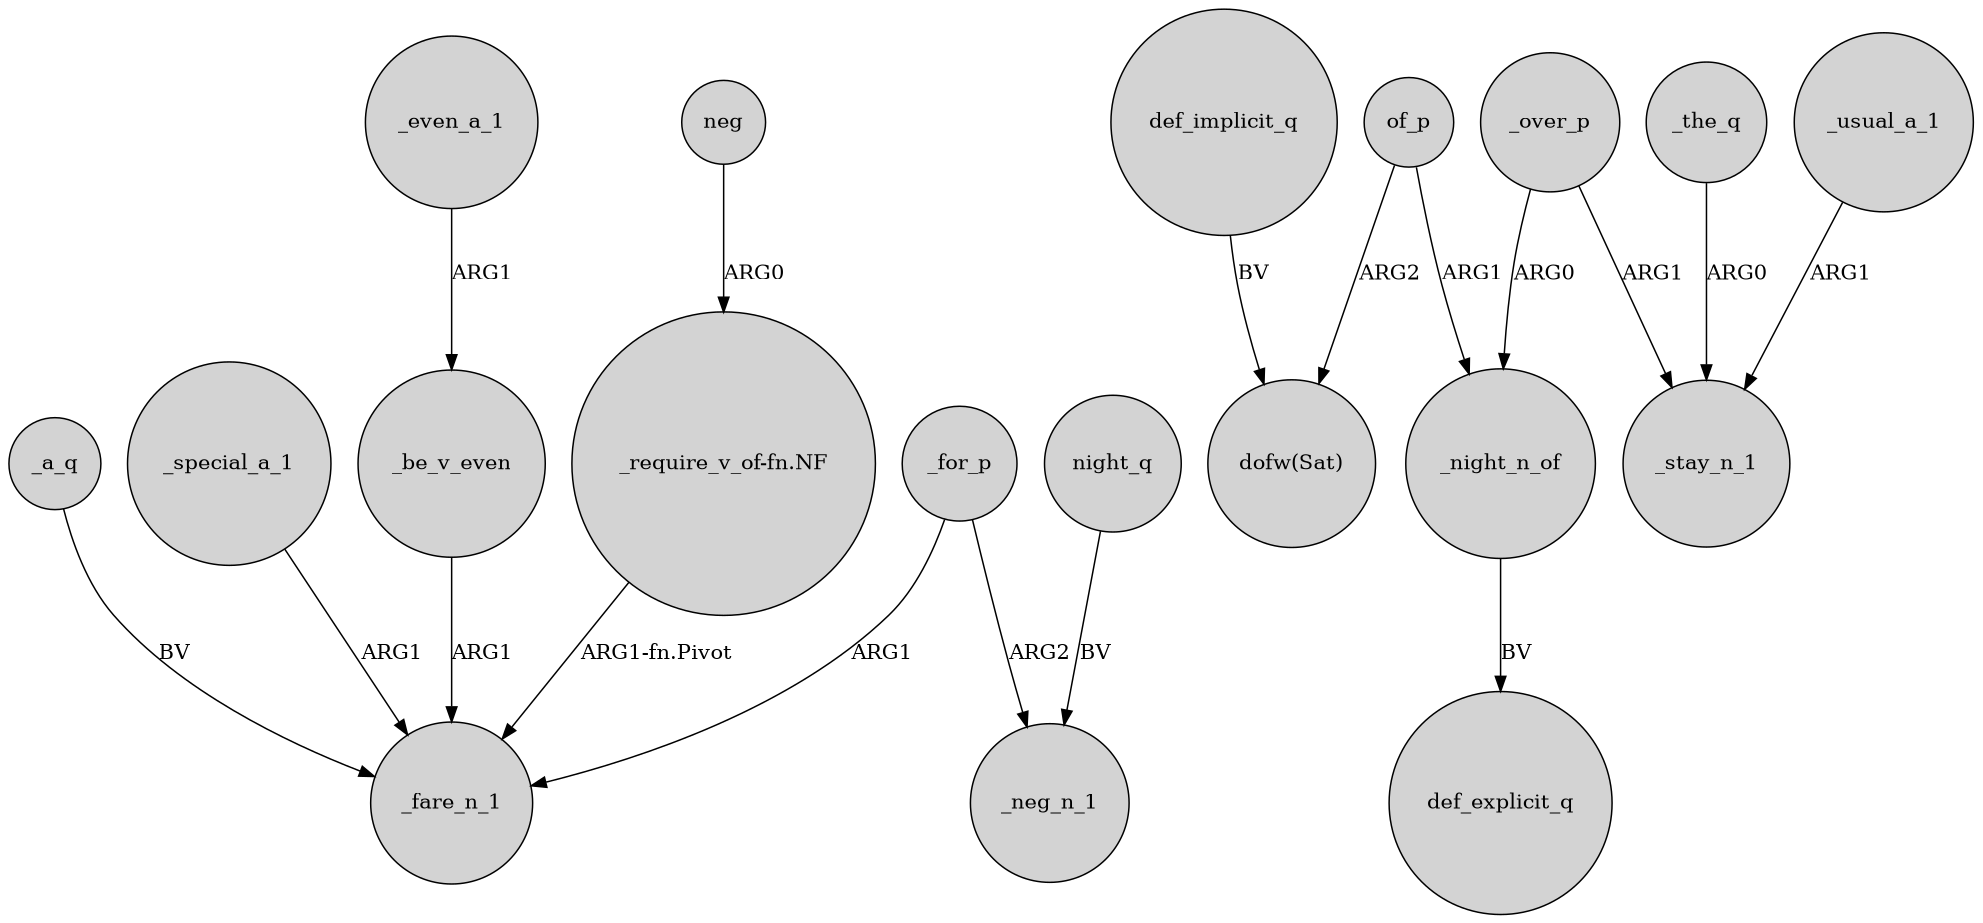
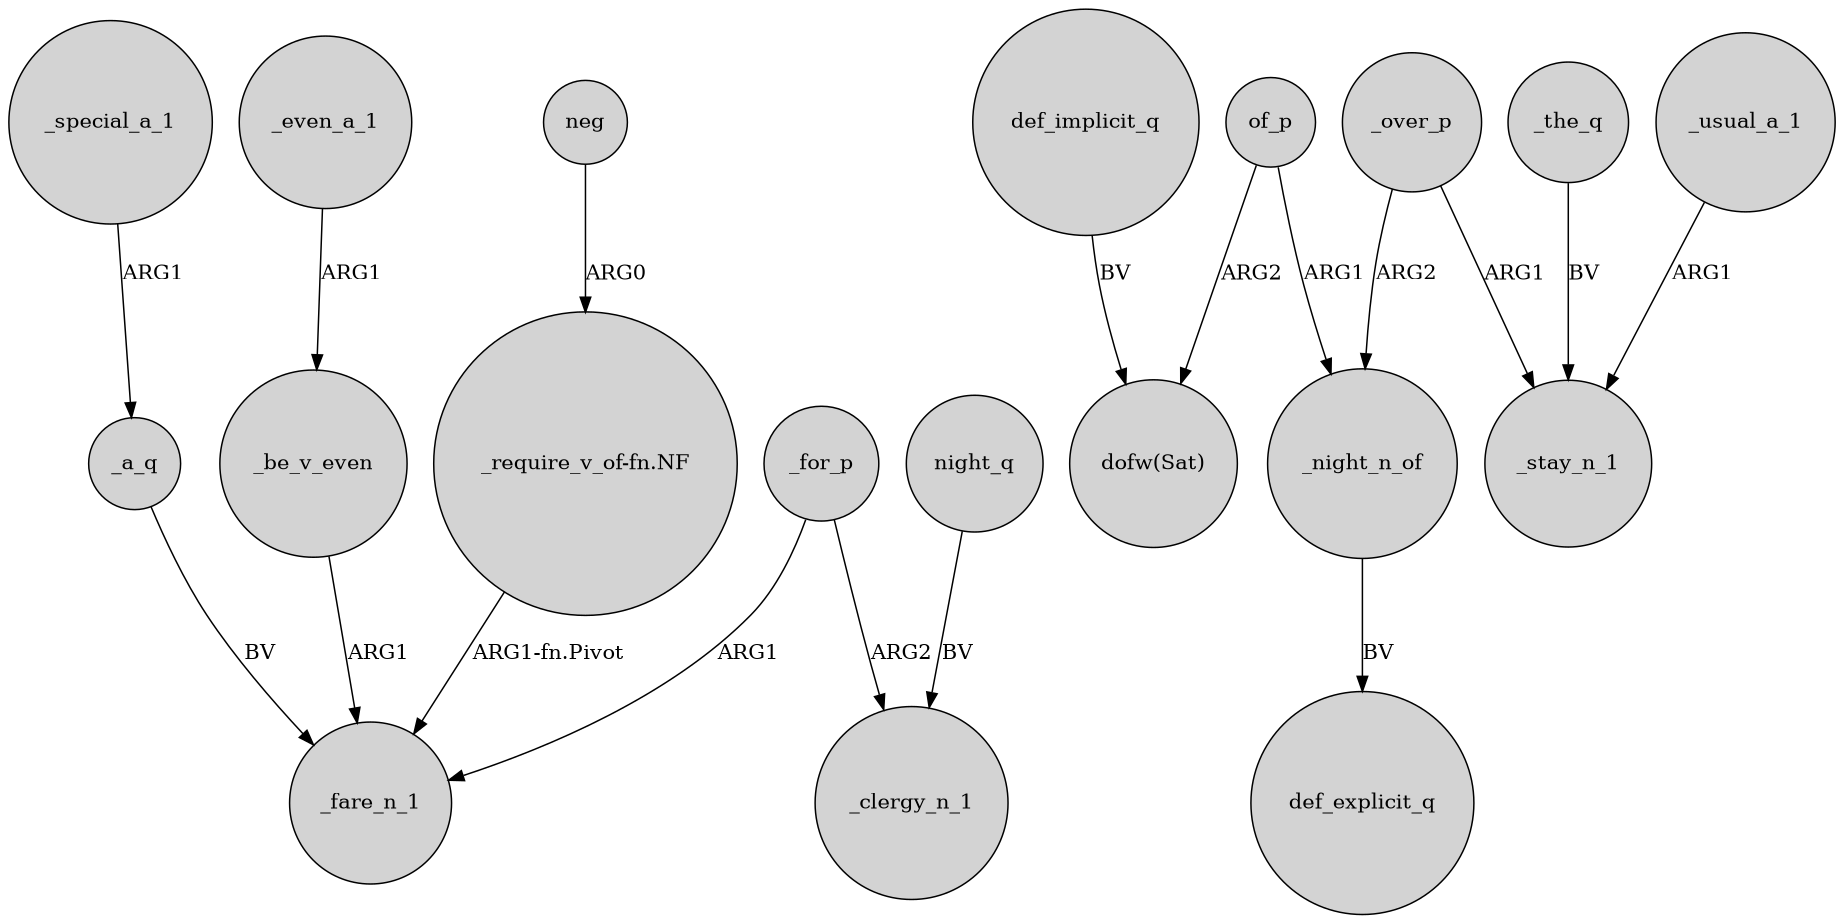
(1545, 274) -> (1407, 274)
(1737, 274) -> (1584, 274)
(342, 636) -> (124, 313)
(1050, 803) -> (912, 803)
